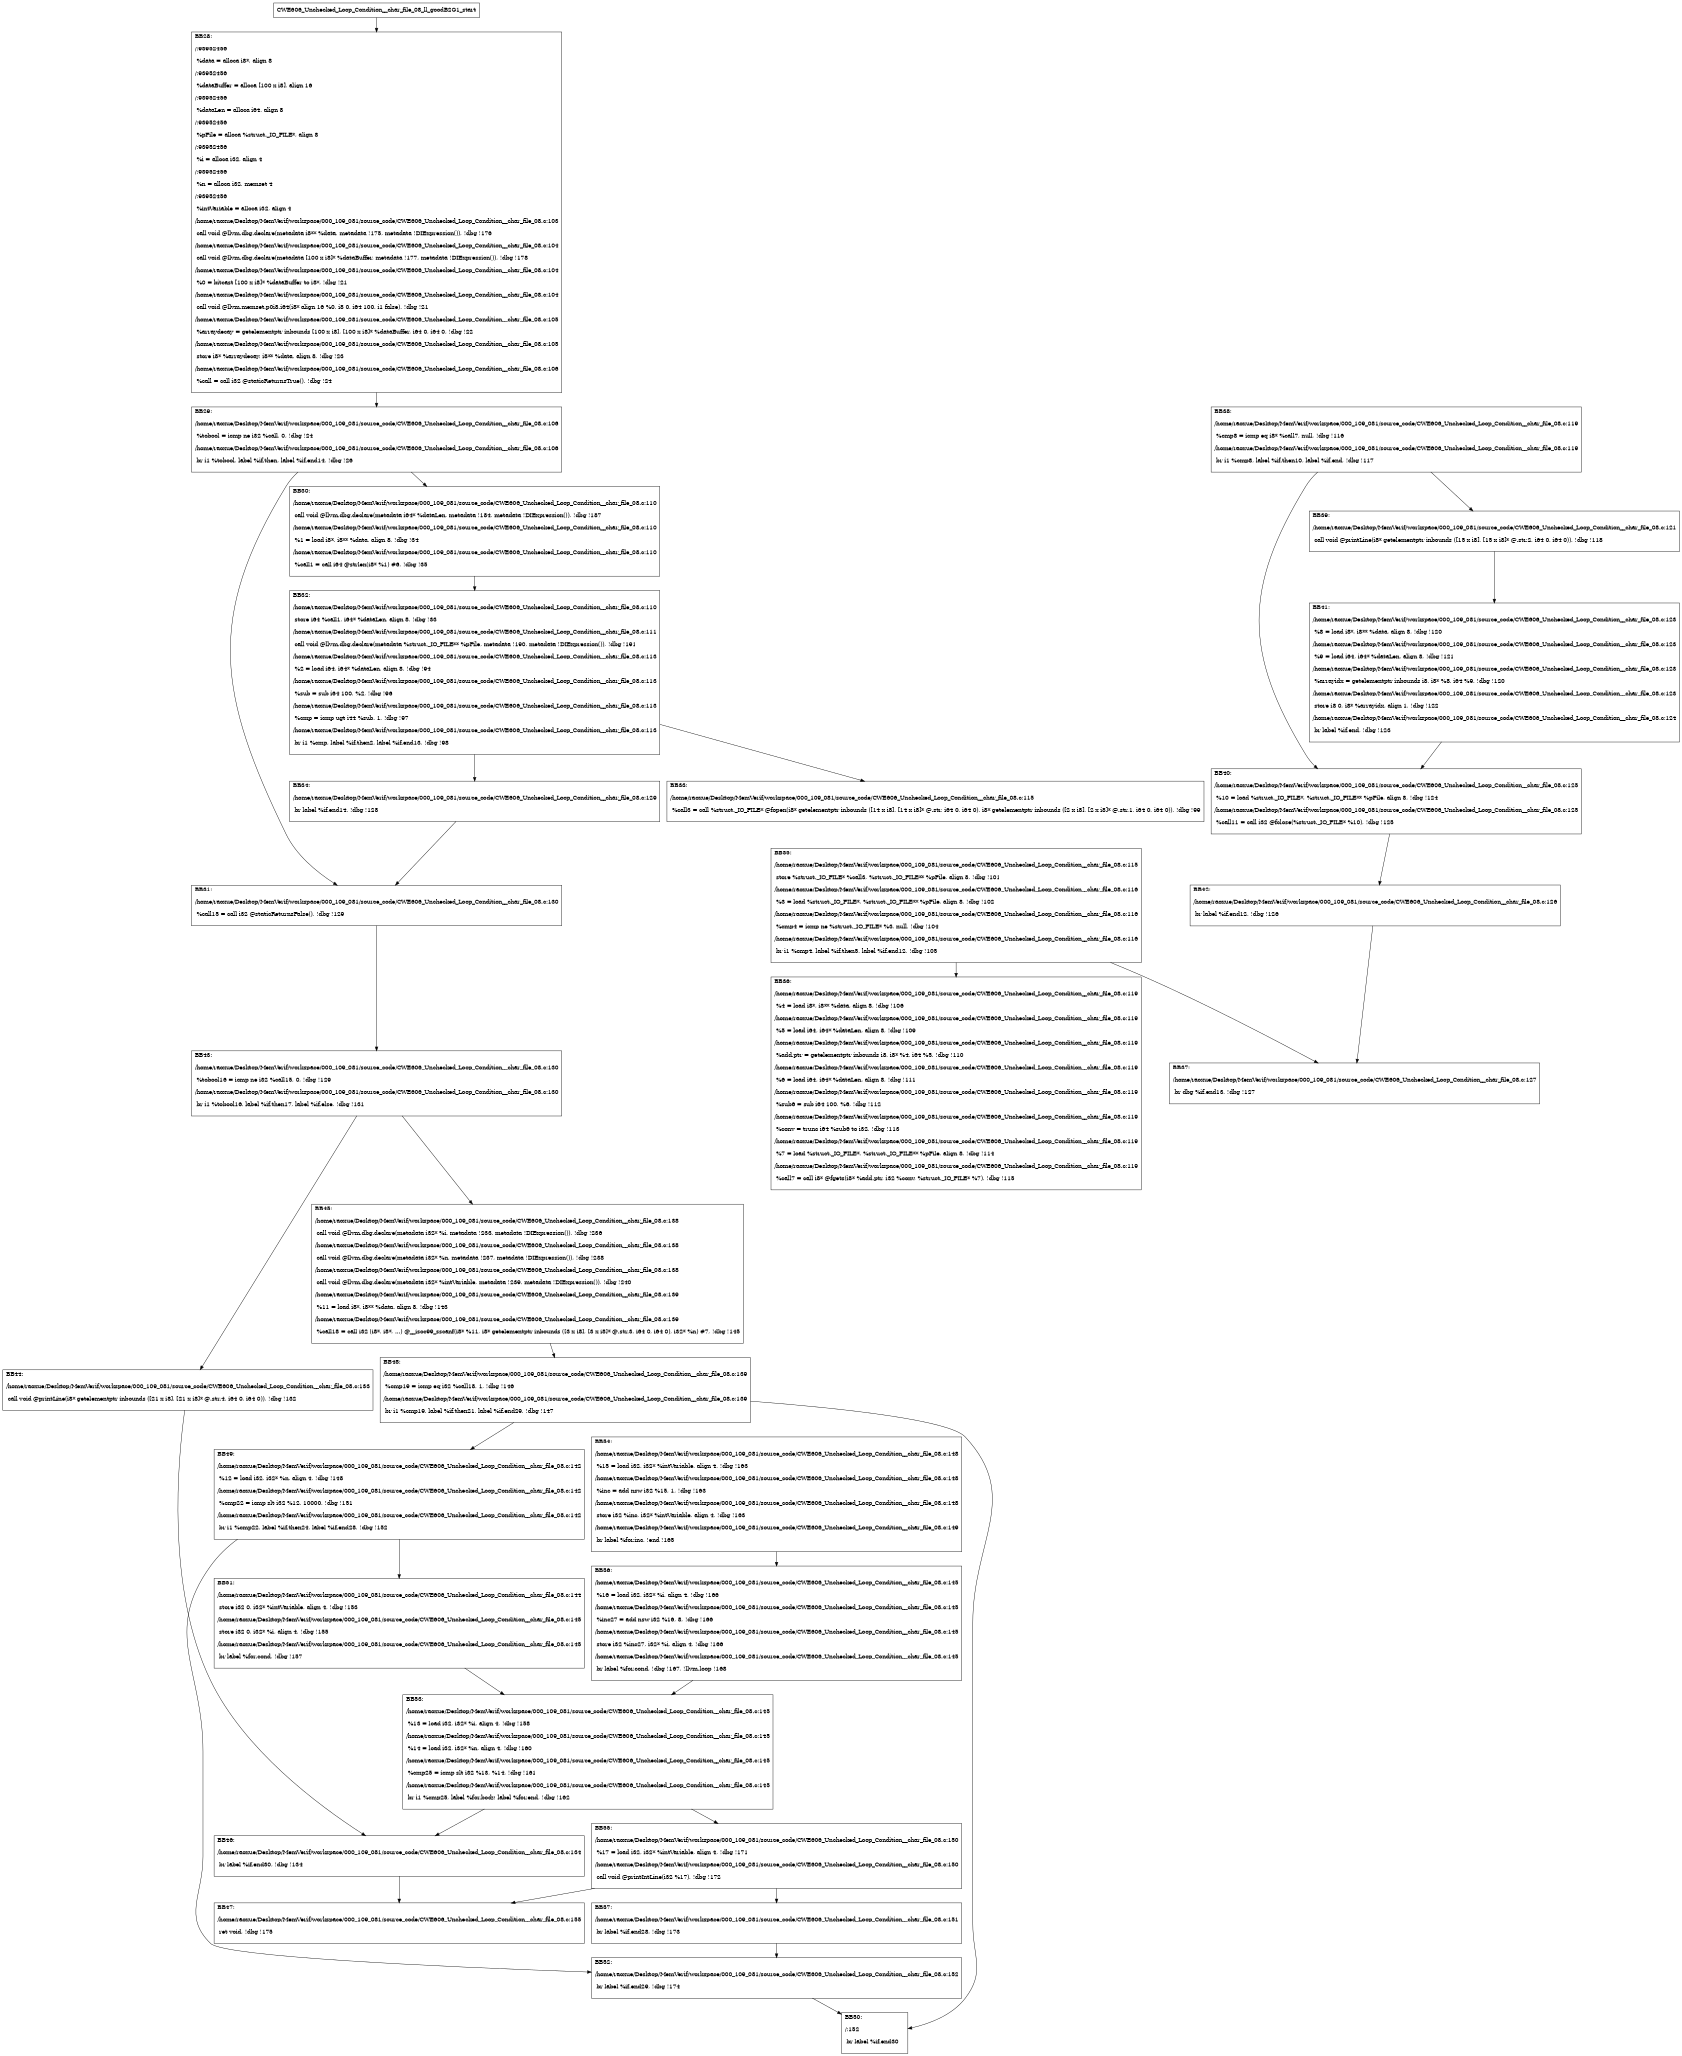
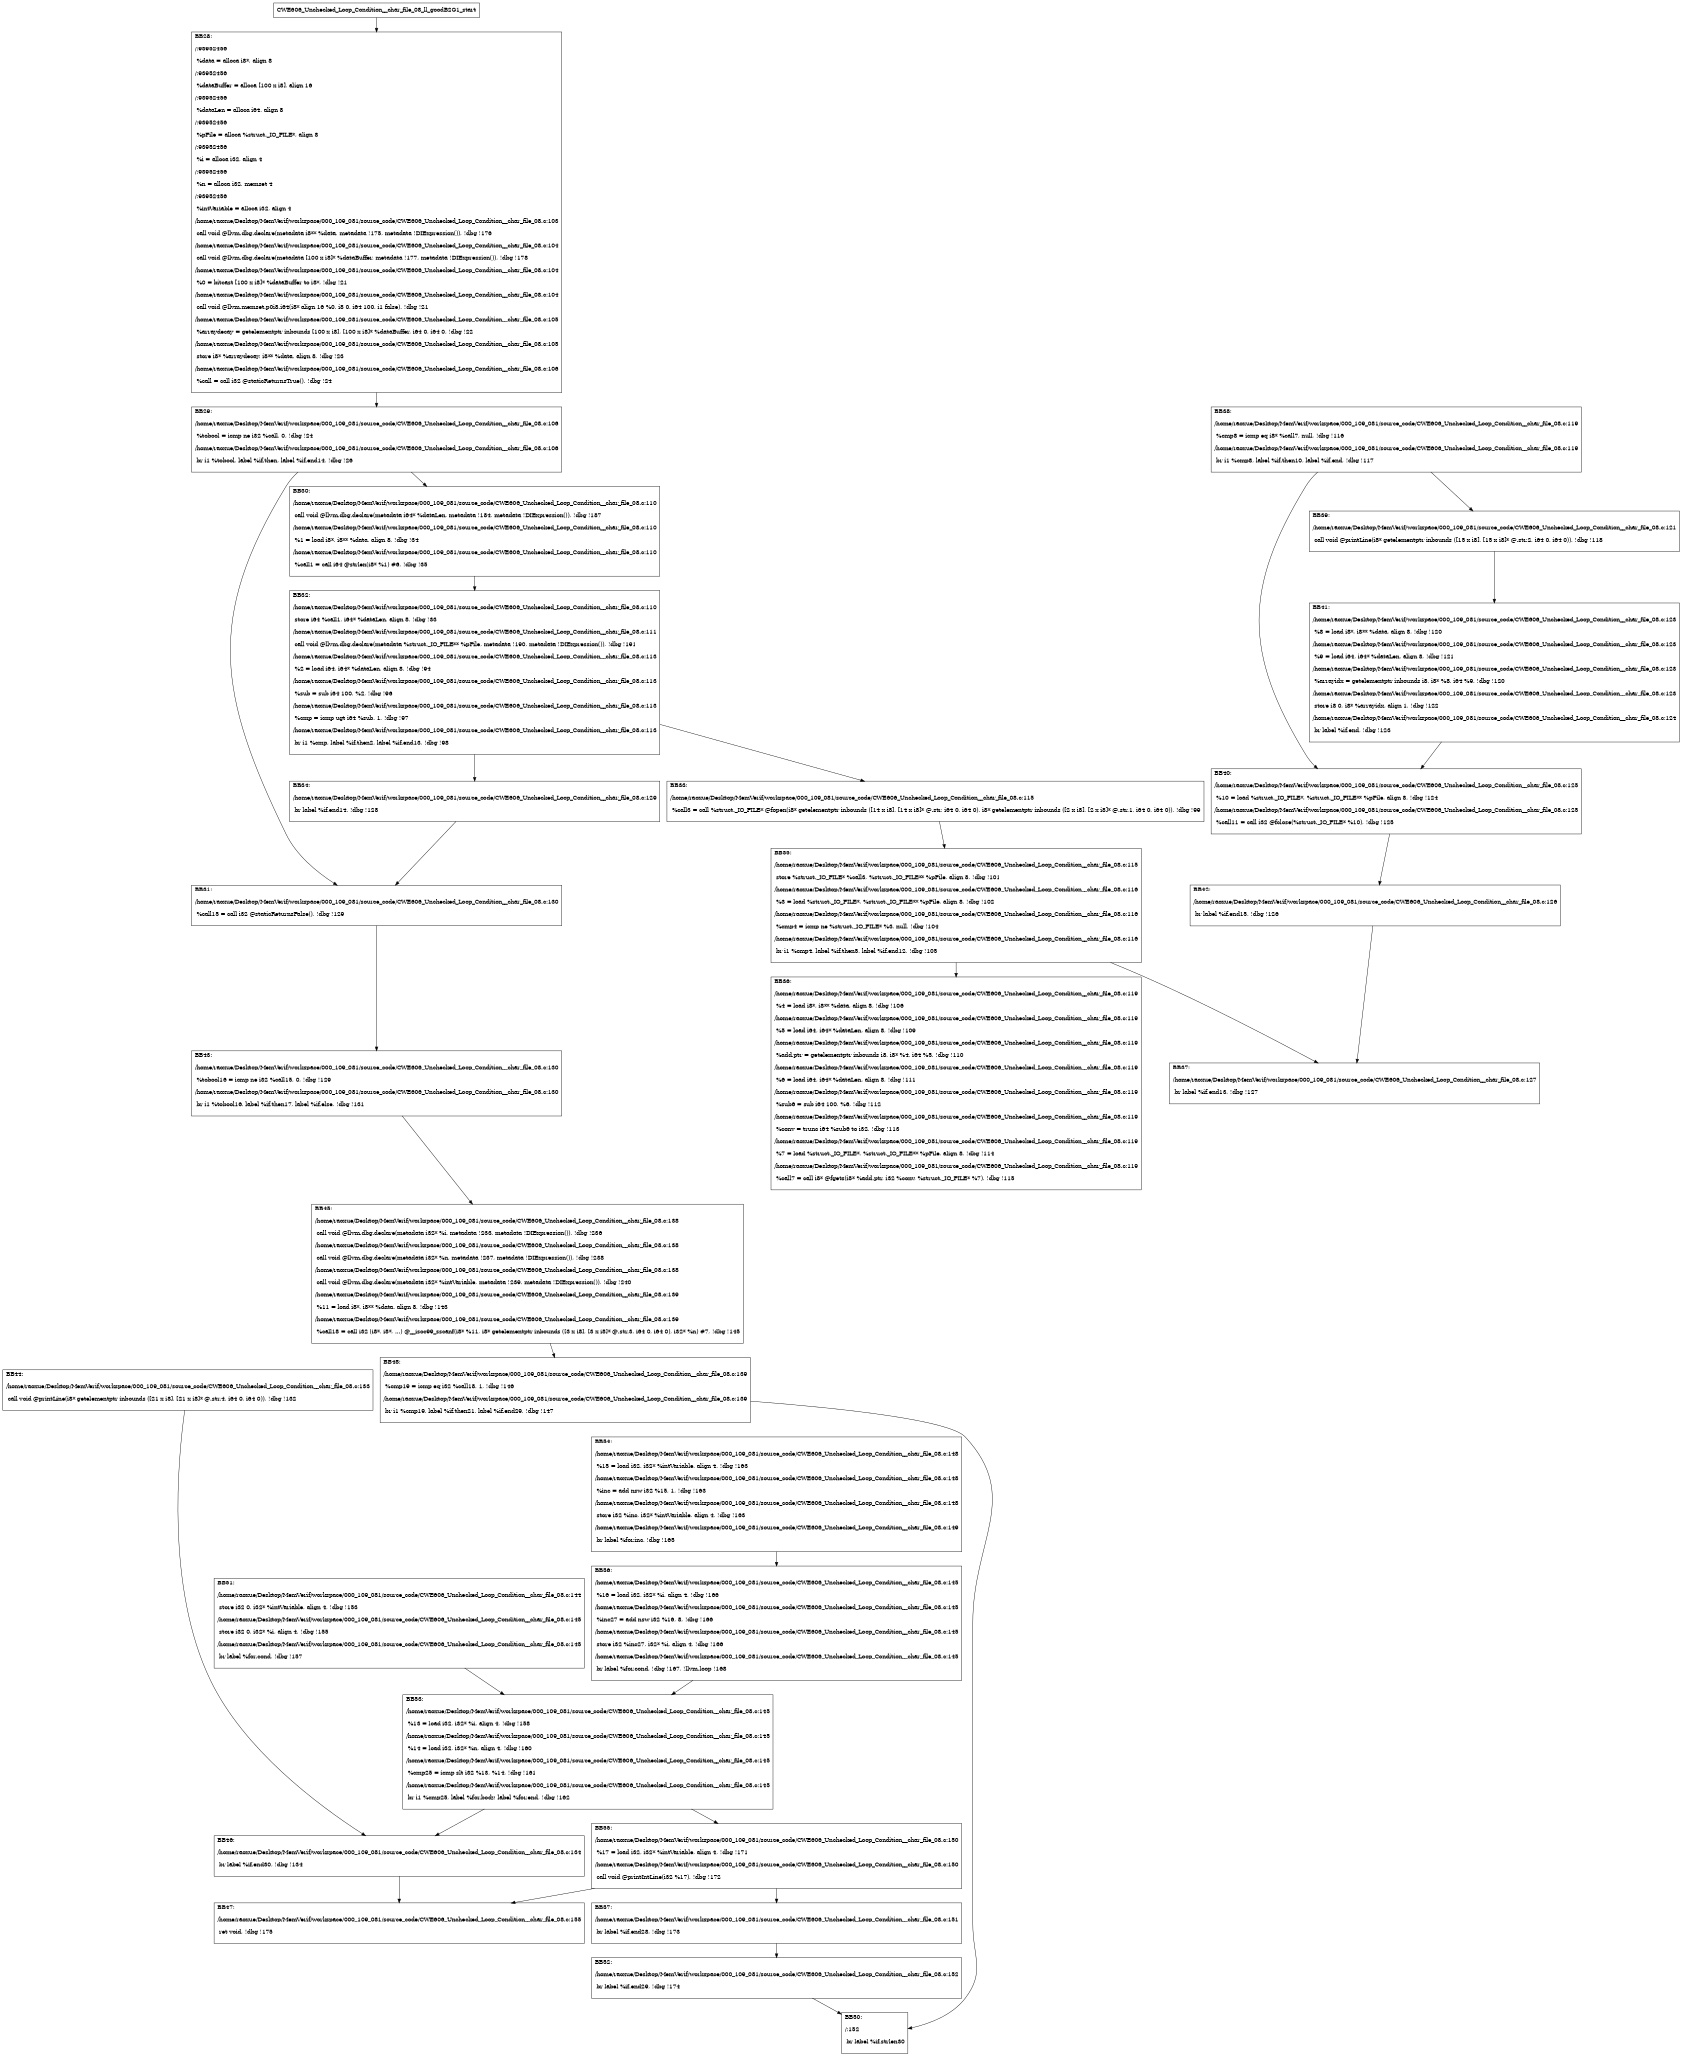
(351, 718) -> (351, 718)
none -> (942, 833)
(1236, 914) -> (1236, 914)
(1214, 1092) -> (1215, 1092)
(280, 1241) -> none
(399, 1494) -> none
(635, 1540) -> (635, 1540)
(872, 2042) -> (875, 2042)
